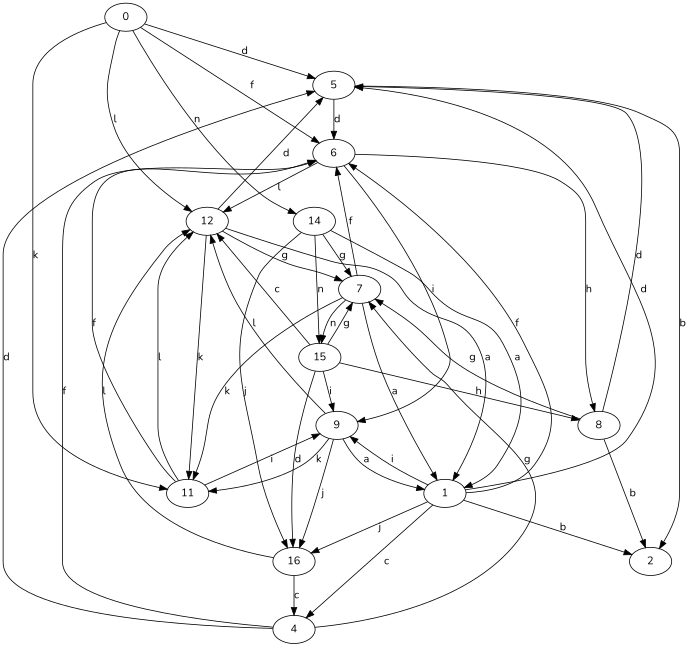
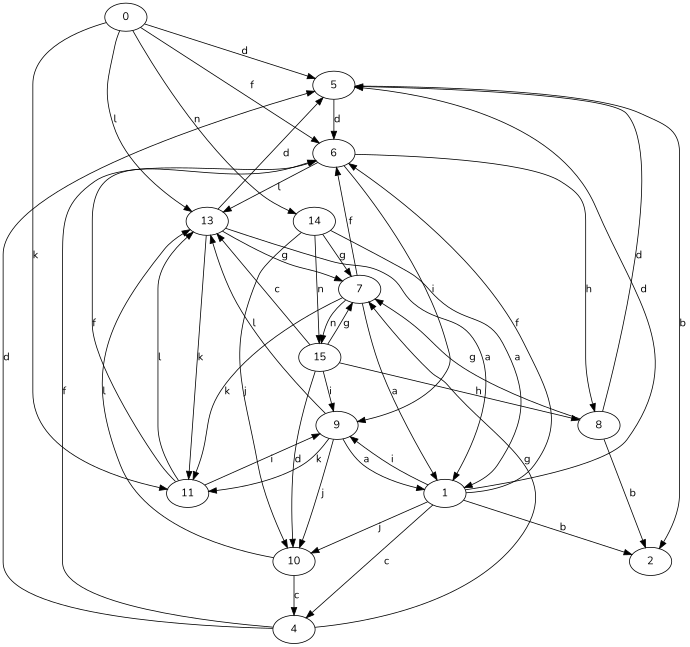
(207, 221) -> (207, 221)
(294, 561) -> (294, 561)
